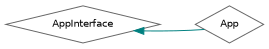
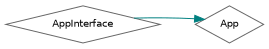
(174, 31) -> (164, 18)
